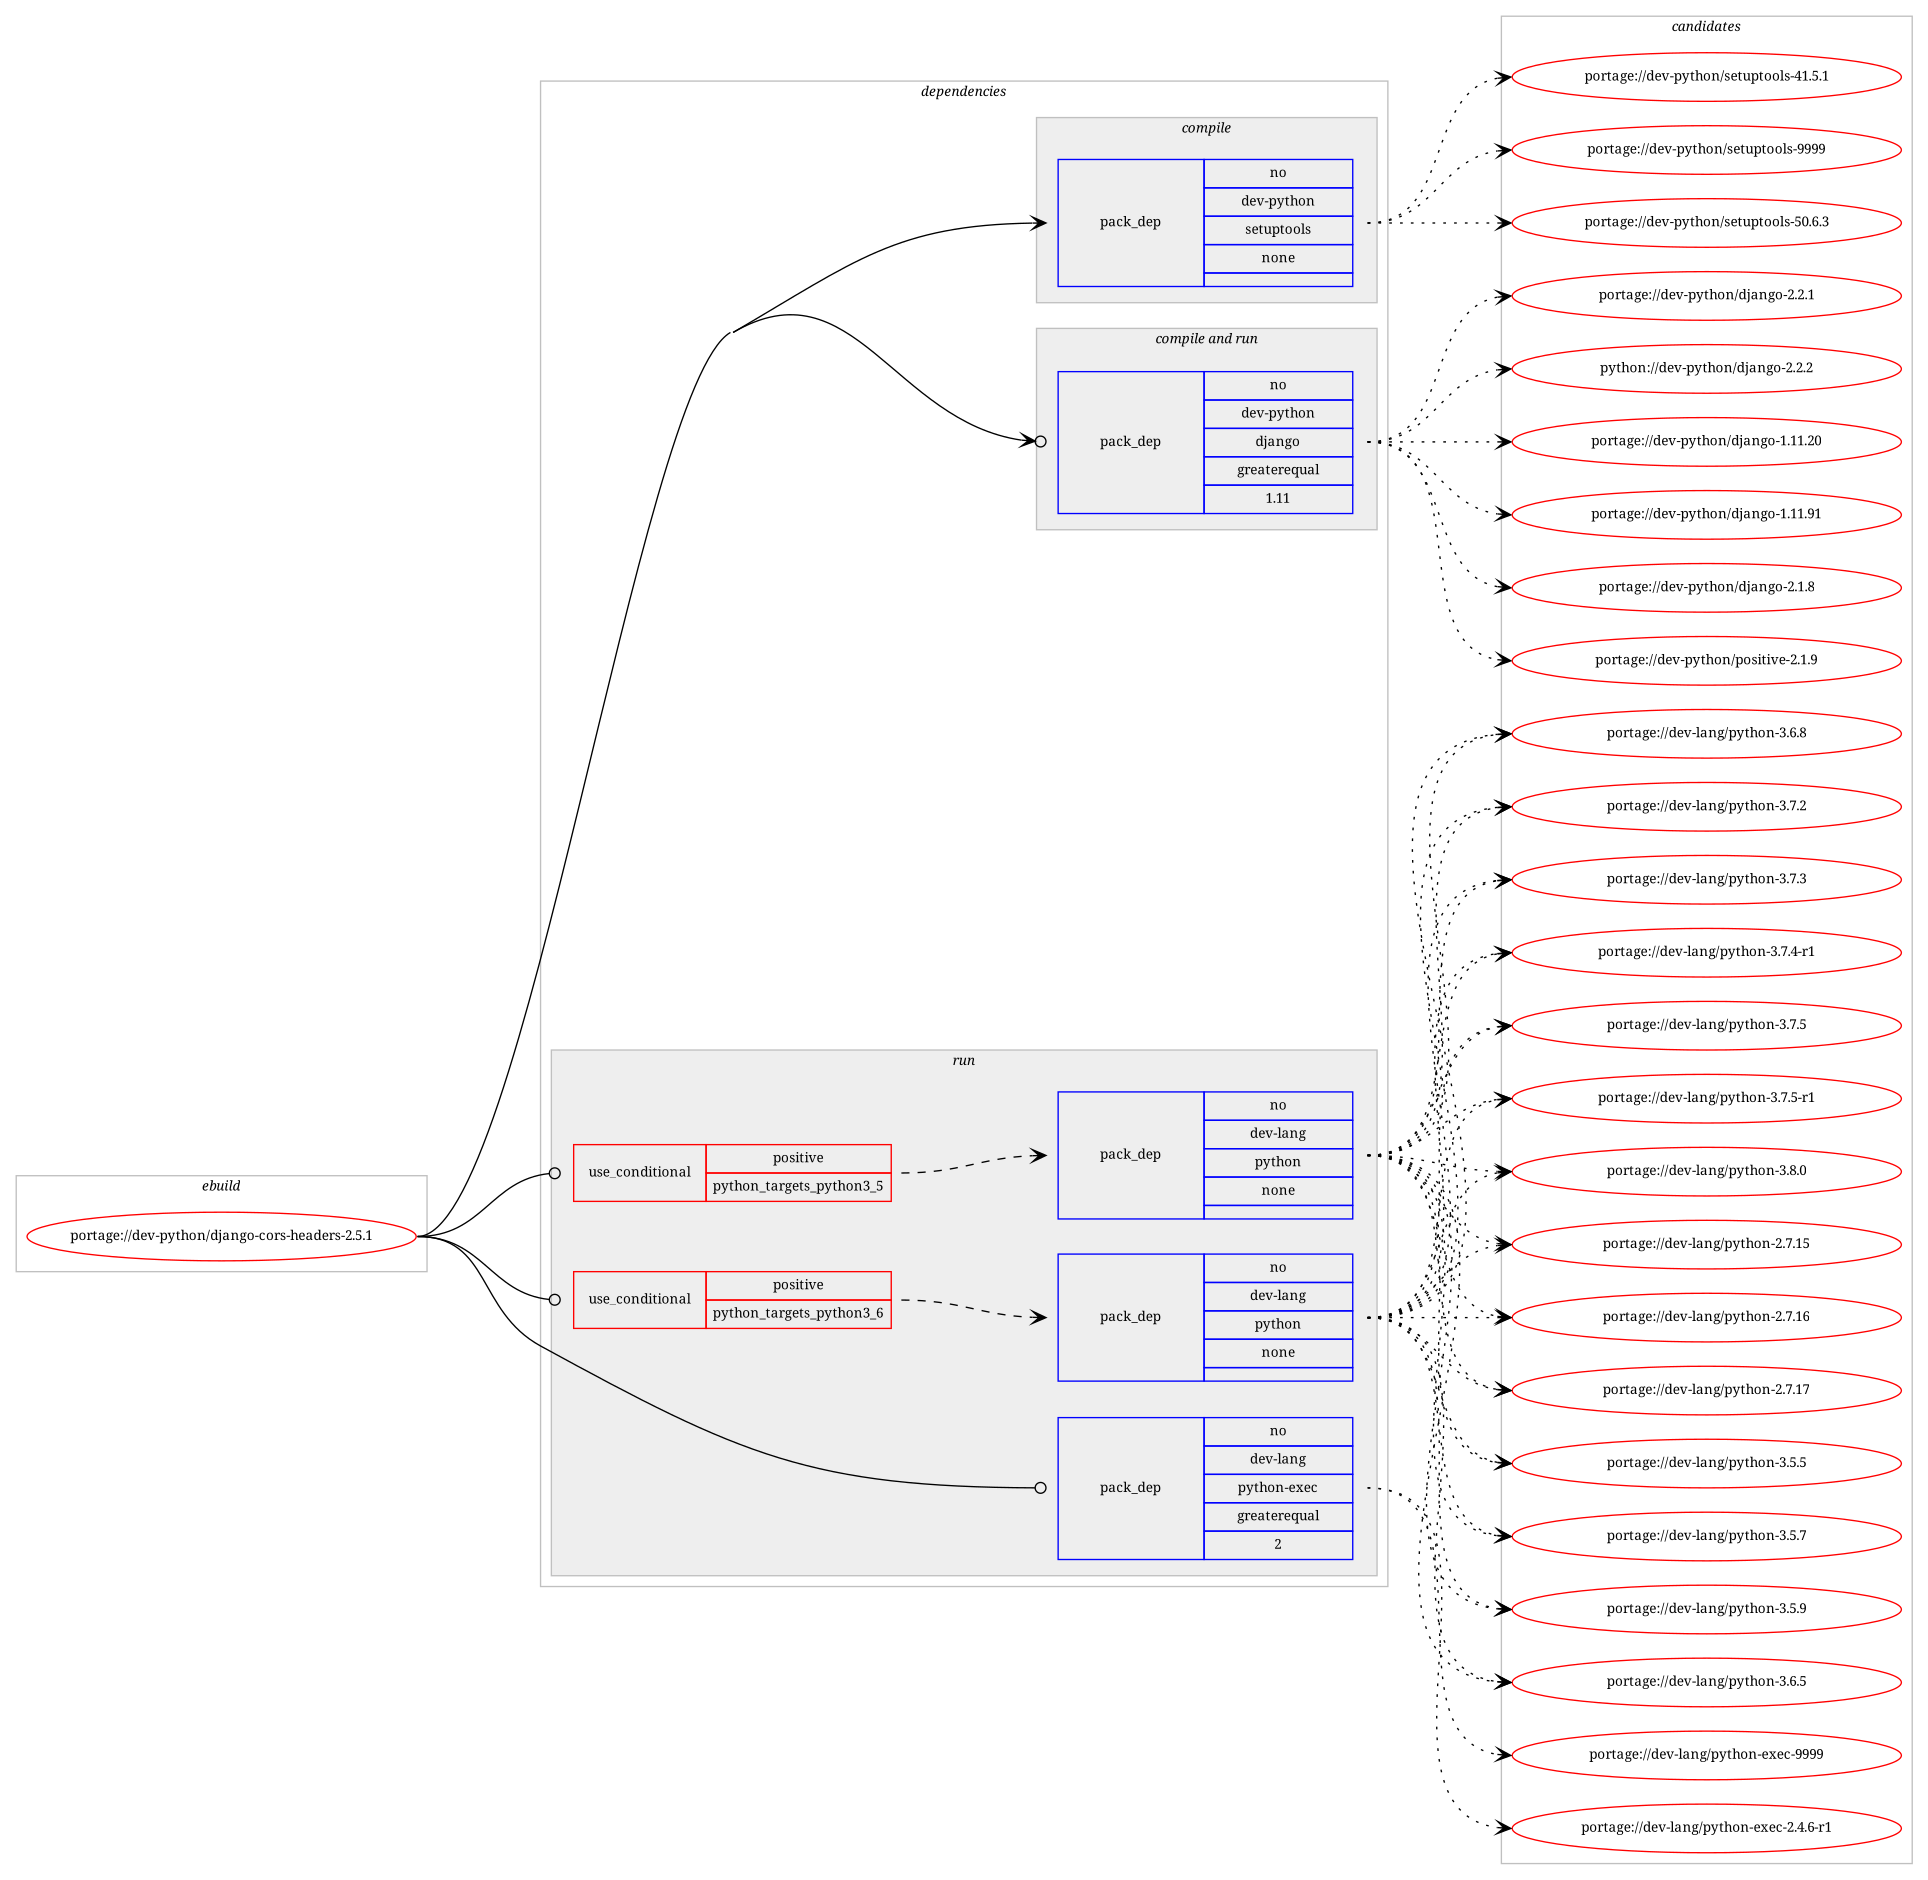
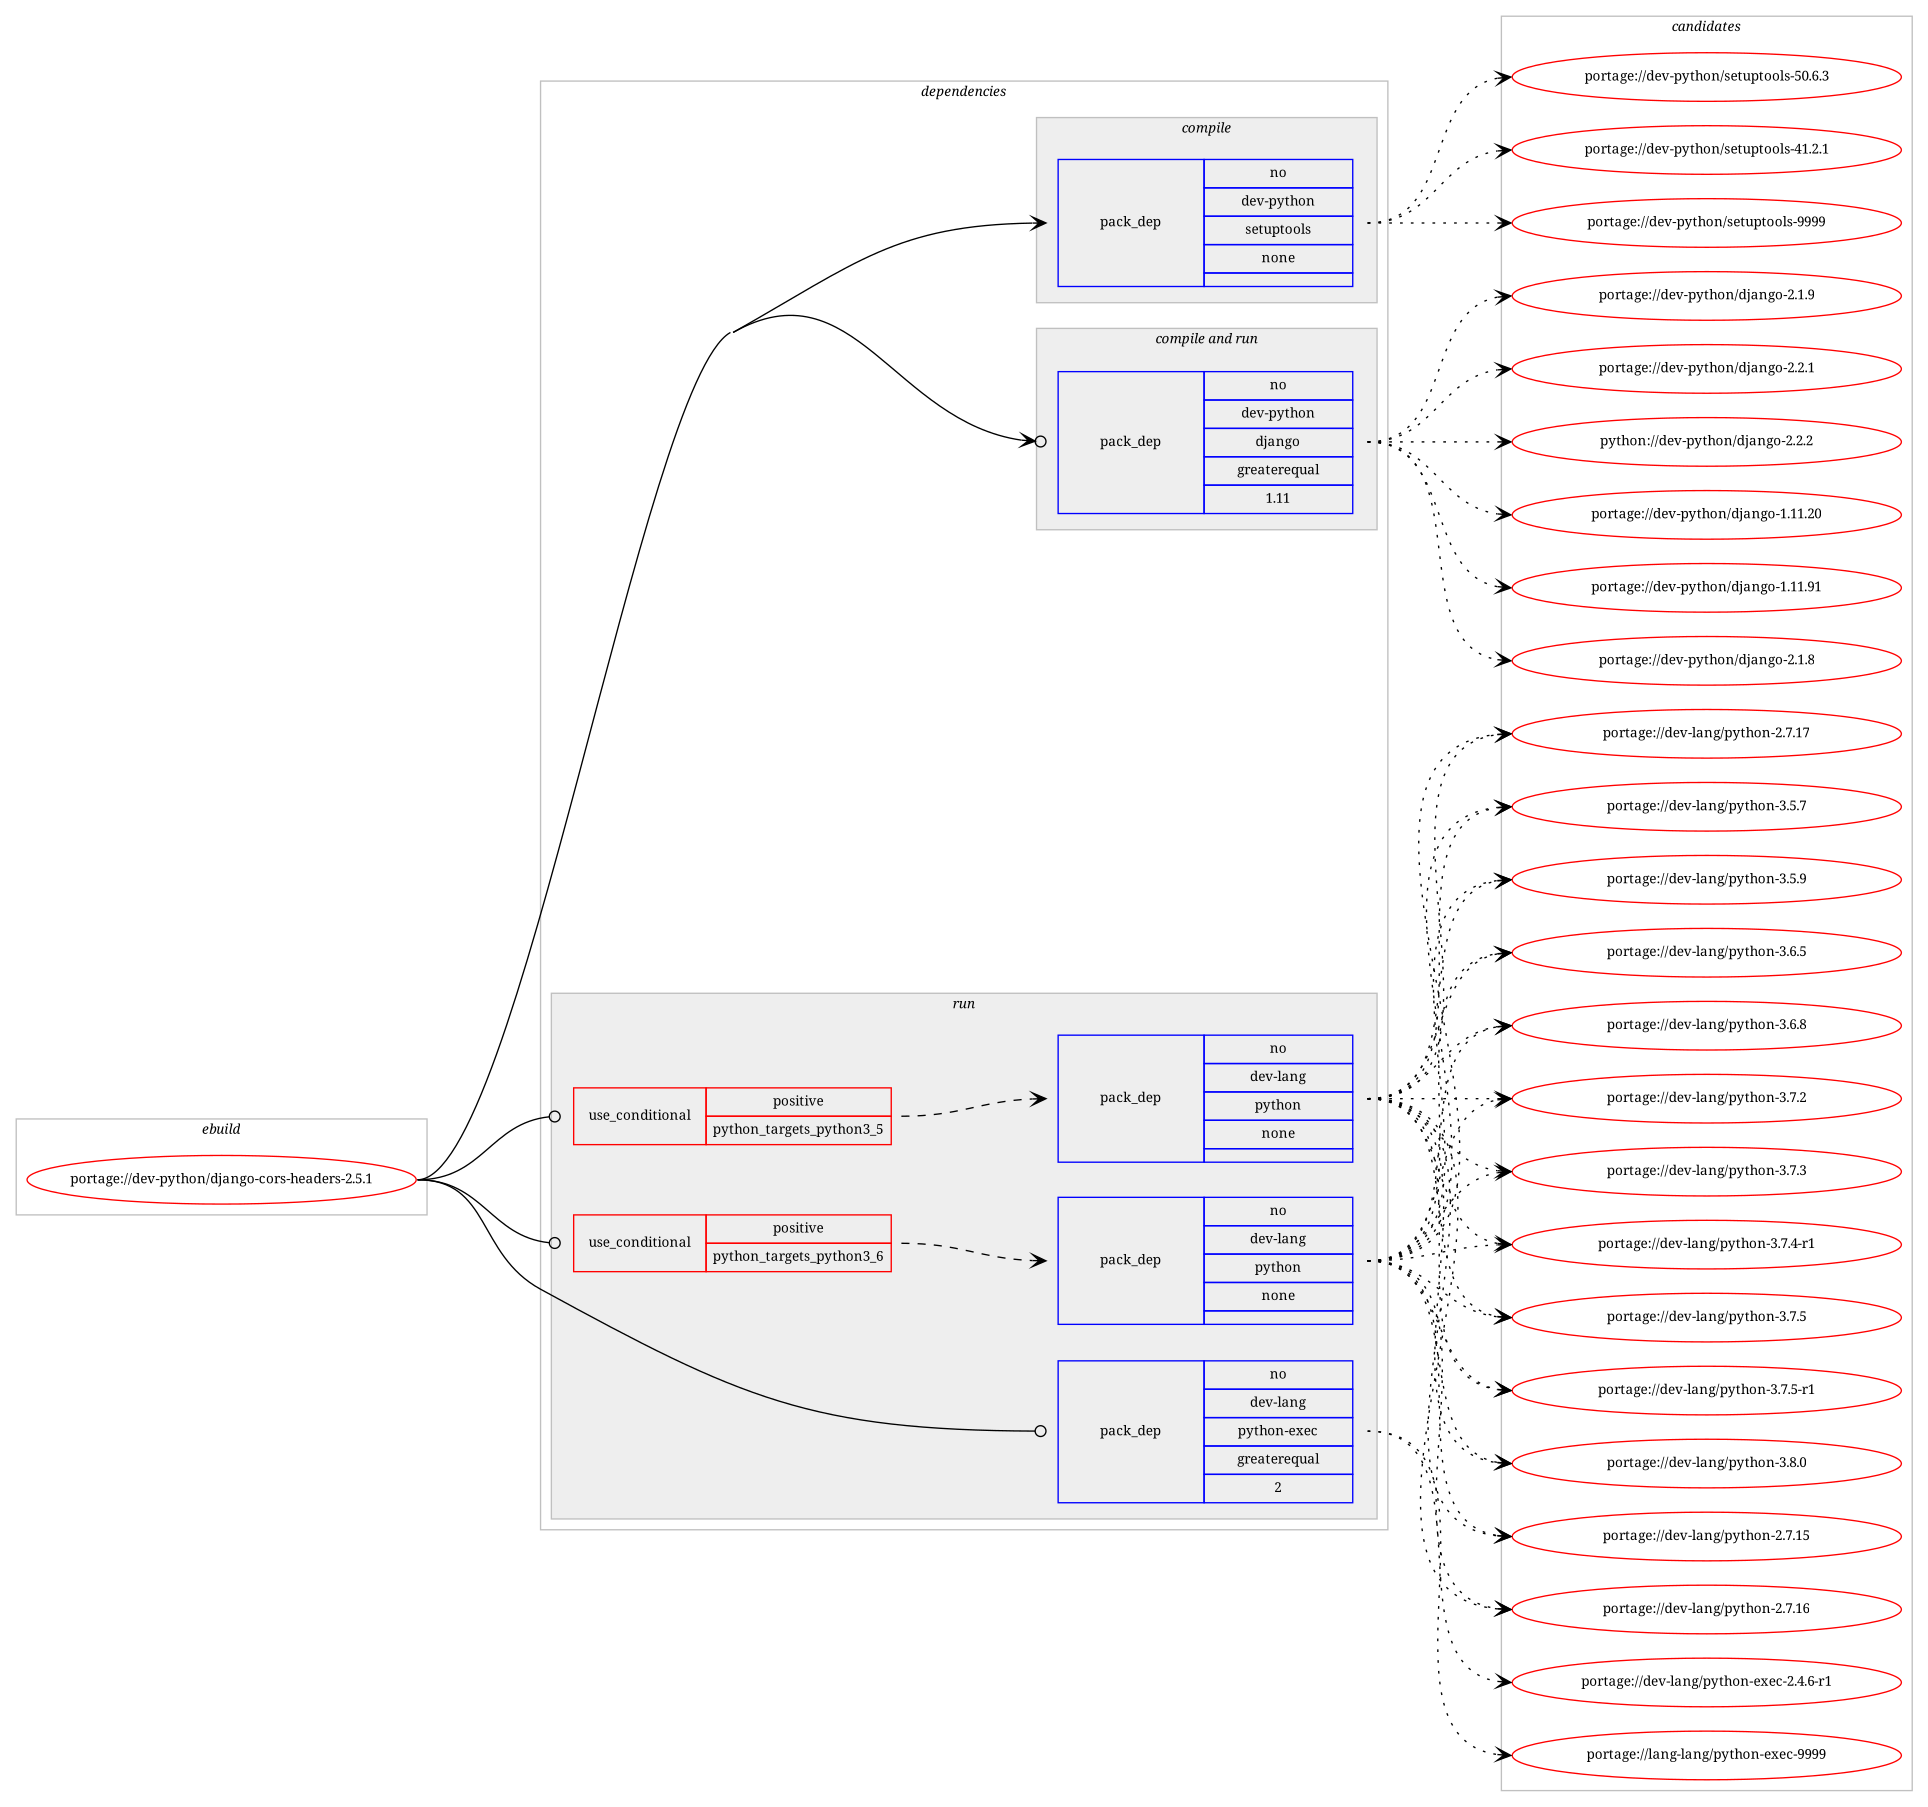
(1707, 77) -> (1707, 150)
(1707, 661) -> (1707, 296)
(1707, 1464) -> none
(1707, 1755) -> (1707, 1755)
